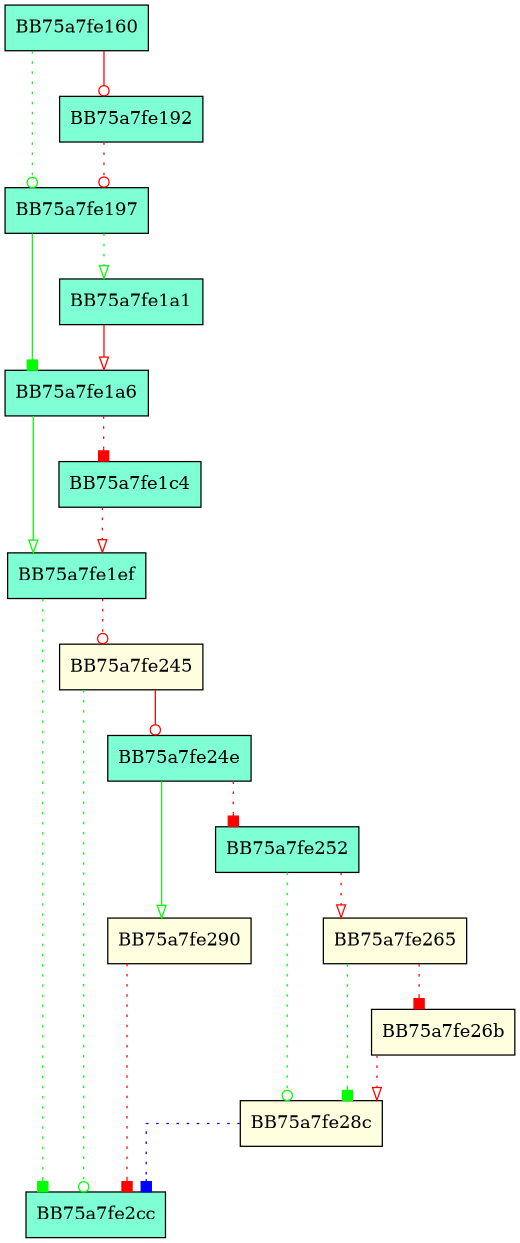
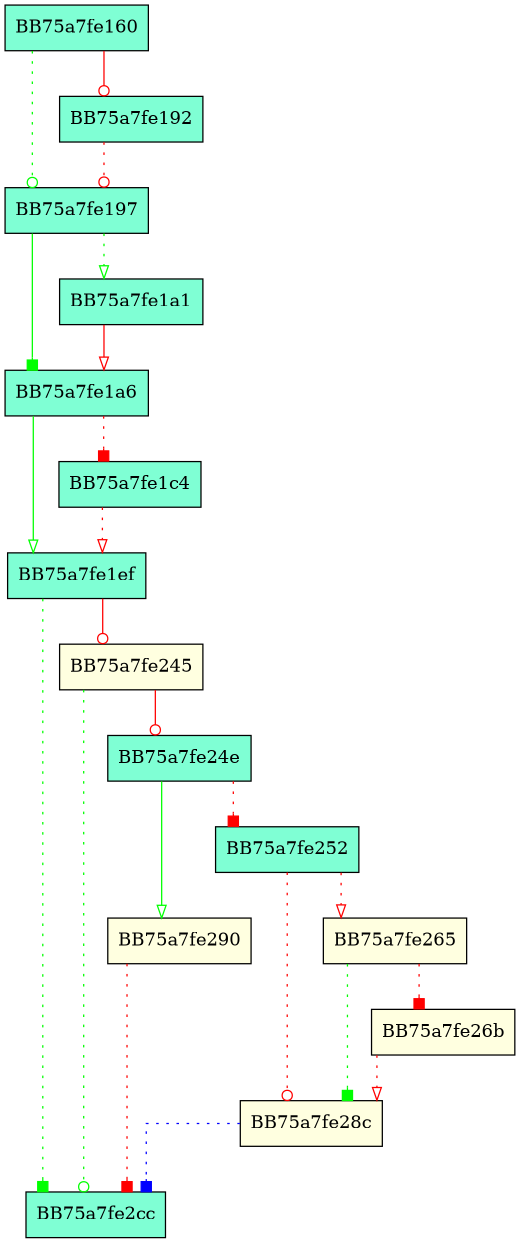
(103, 616) -> (103, 616)
(287, 981) -> (287, 981)
